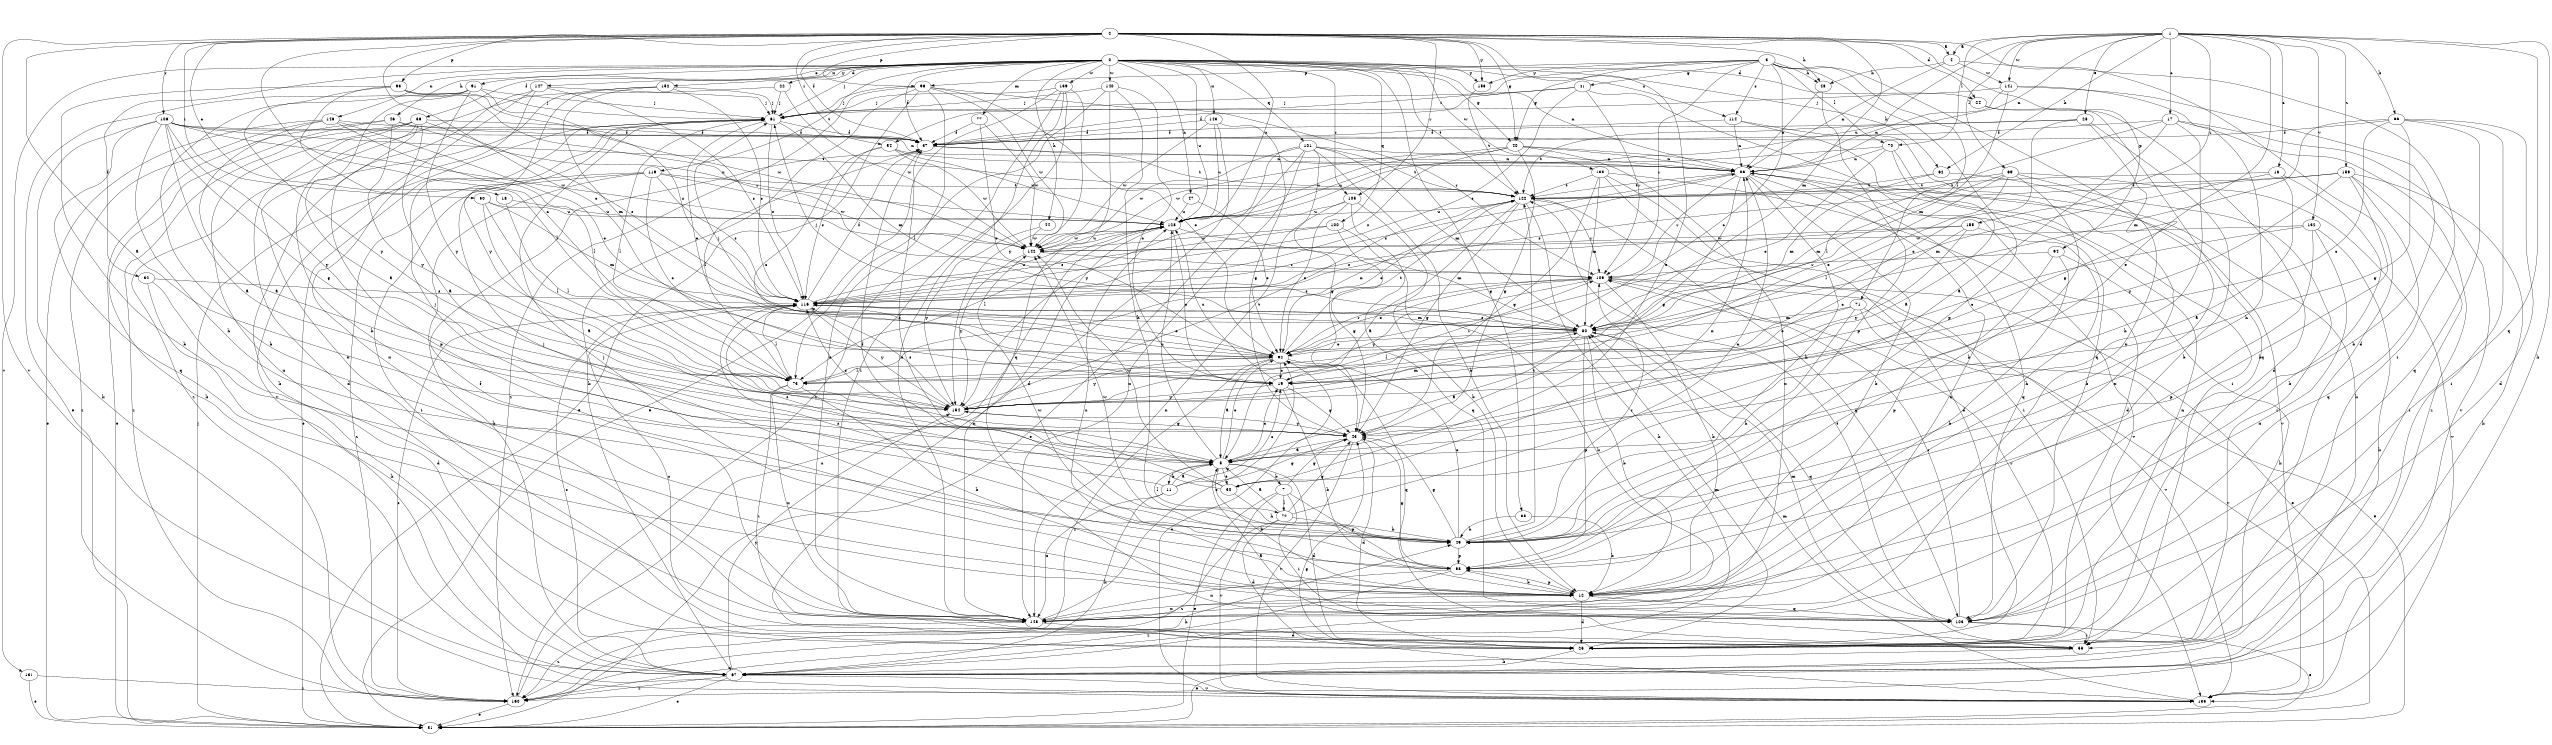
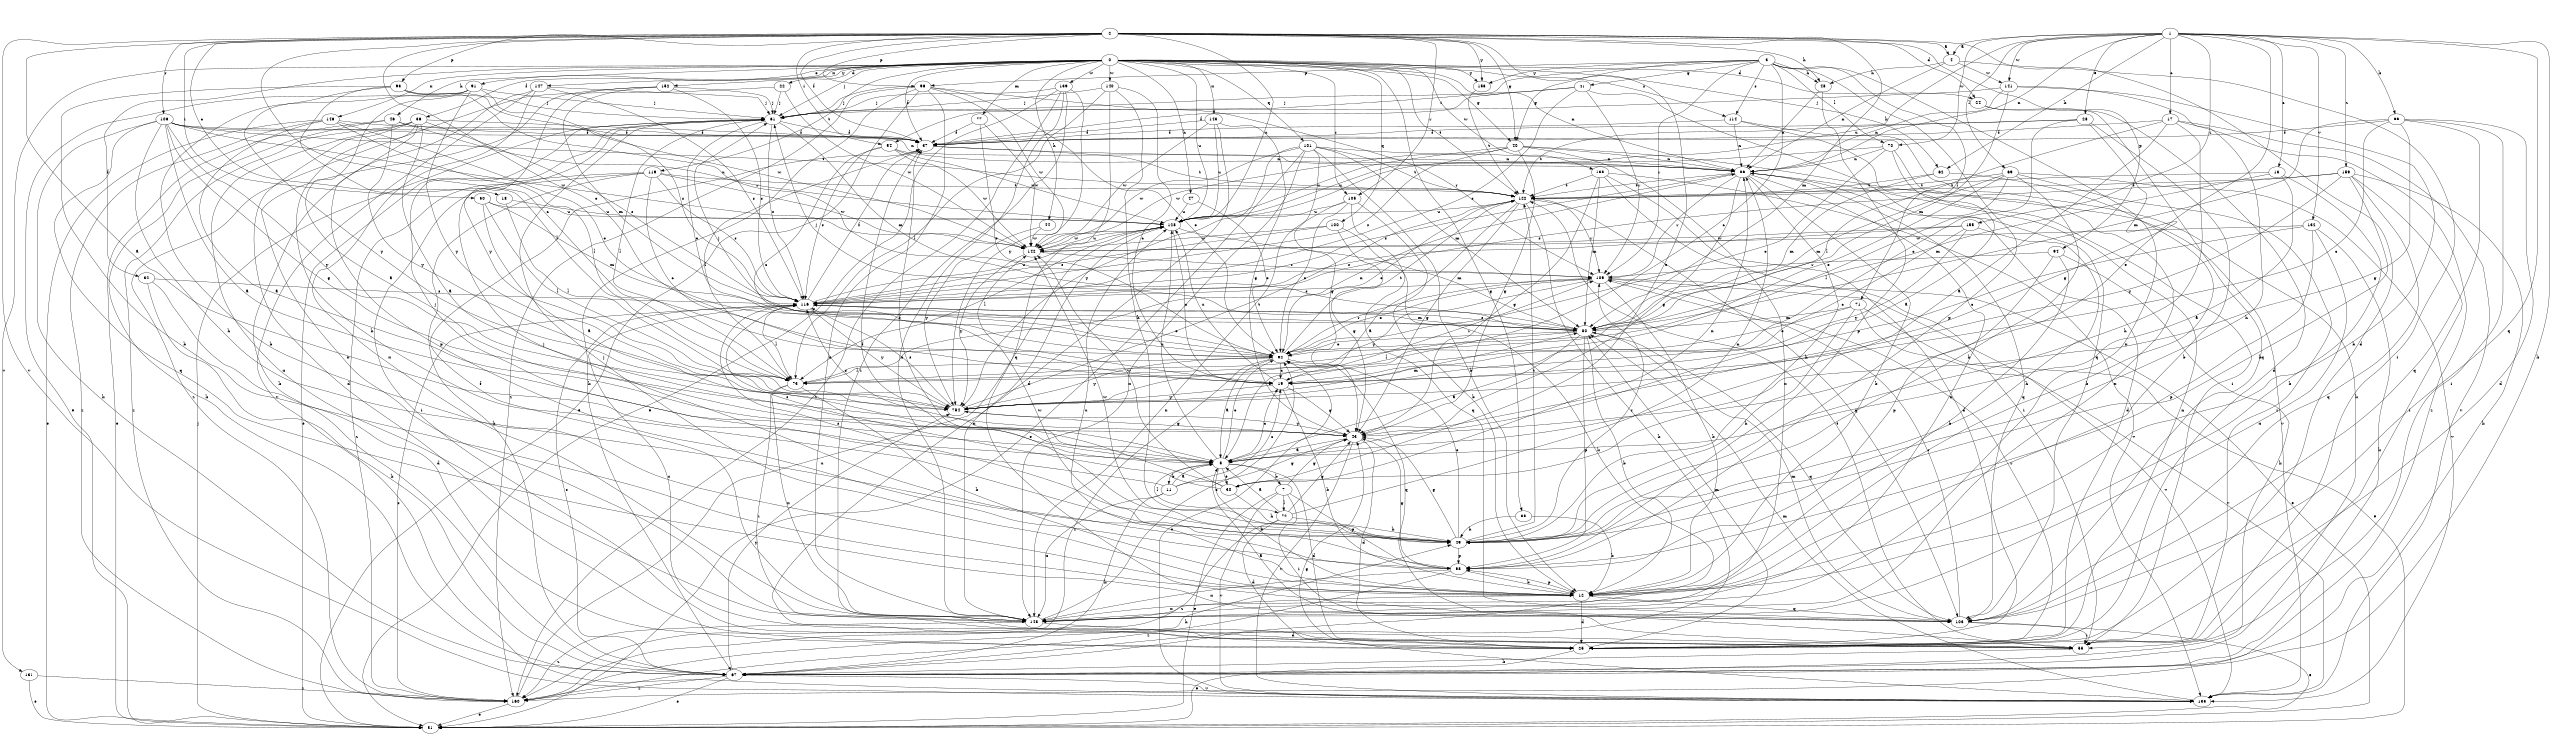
(1962, 86) -> (1962, 86)
(956, 410) -> (956, 410)
